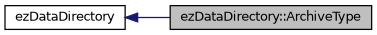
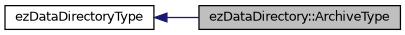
(65, 18) -> (79, 18)
